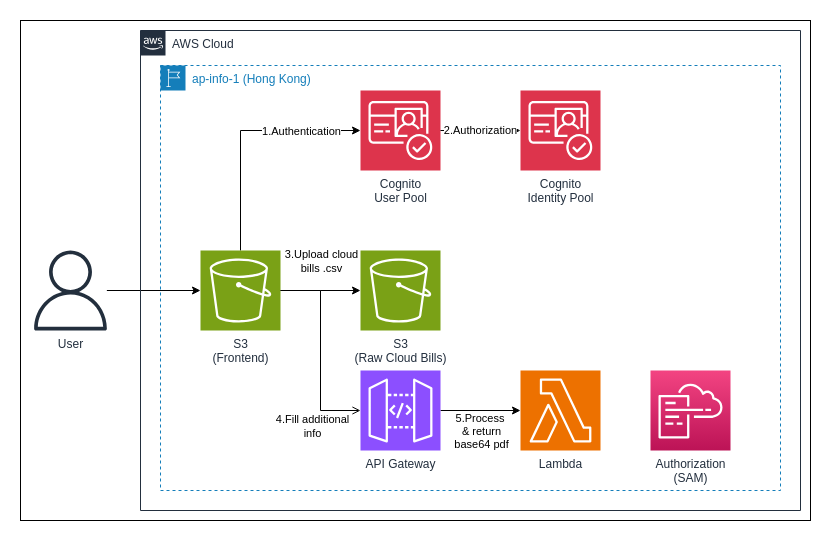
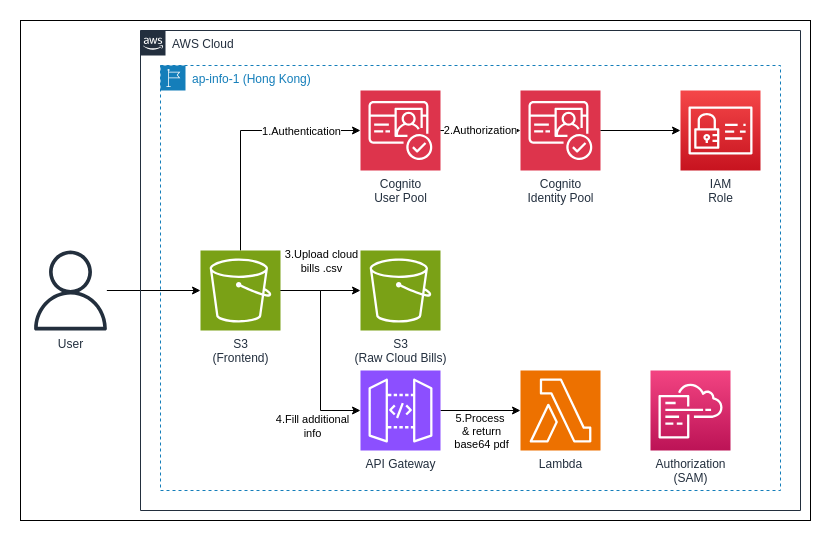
none -> (637, 131)
none -> (721, 131)
(354, 411) -> (352, 411)
